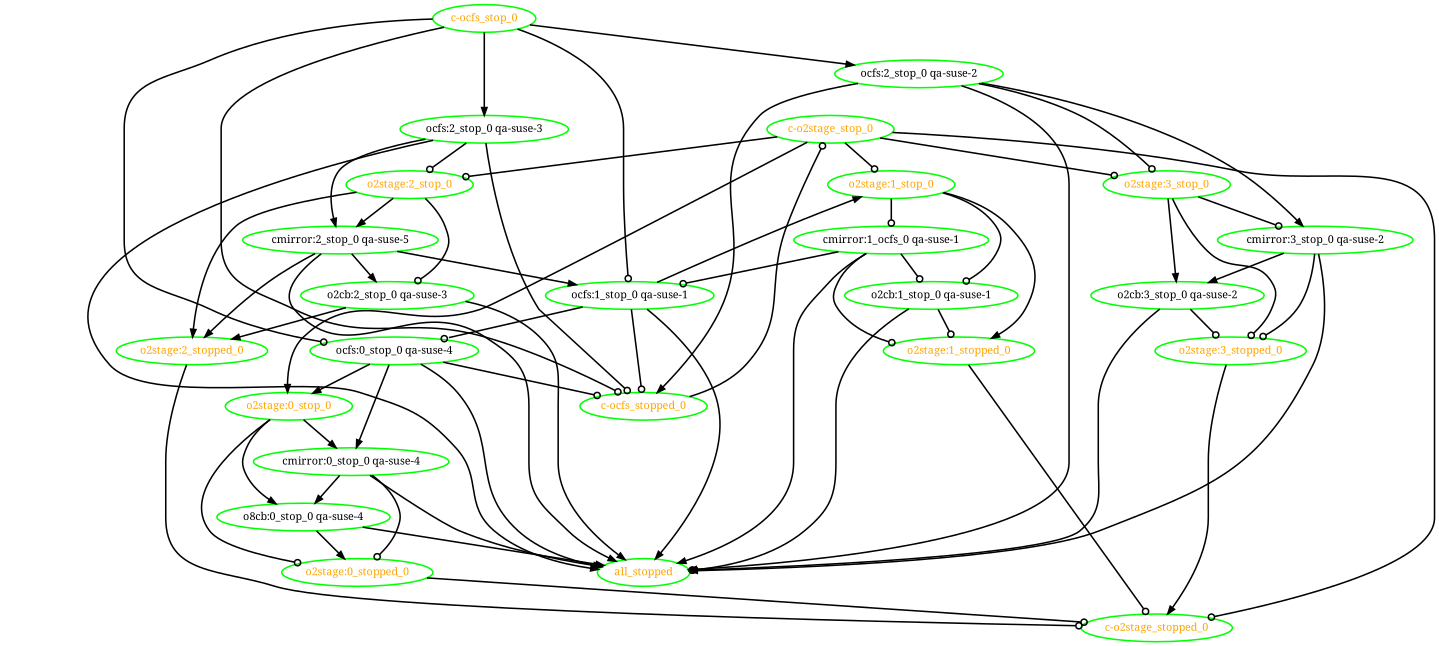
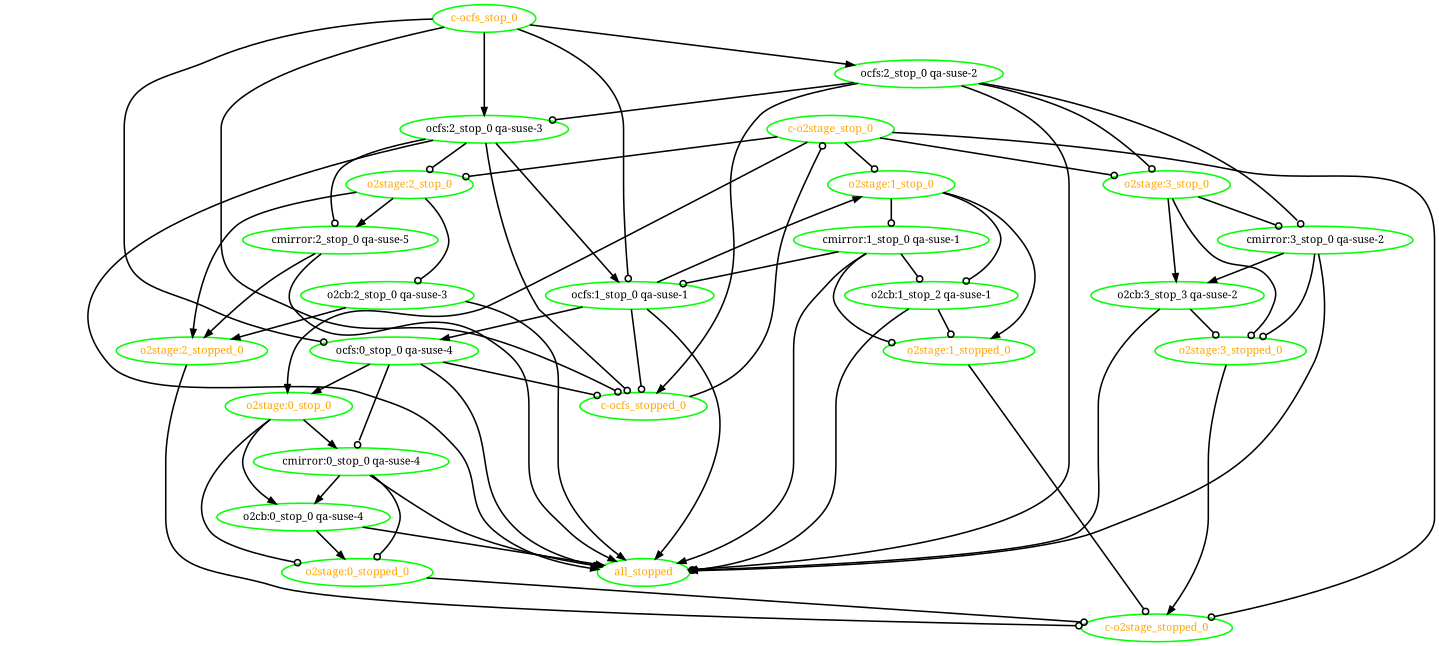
none -> (705, 101)
(1150, 128) -> (1150, 128)
(341, 169) -> (341, 169)
(891, 240) -> (891, 240)
(361, 265) -> none
(483, 267) -> (554, 210)
(931, 295) -> (931, 295)
(1178, 295) -> (1178, 295)
(512, 323) -> (512, 323)
(374, 403) -> (374, 403)
(303, 517) -> (303, 517)
